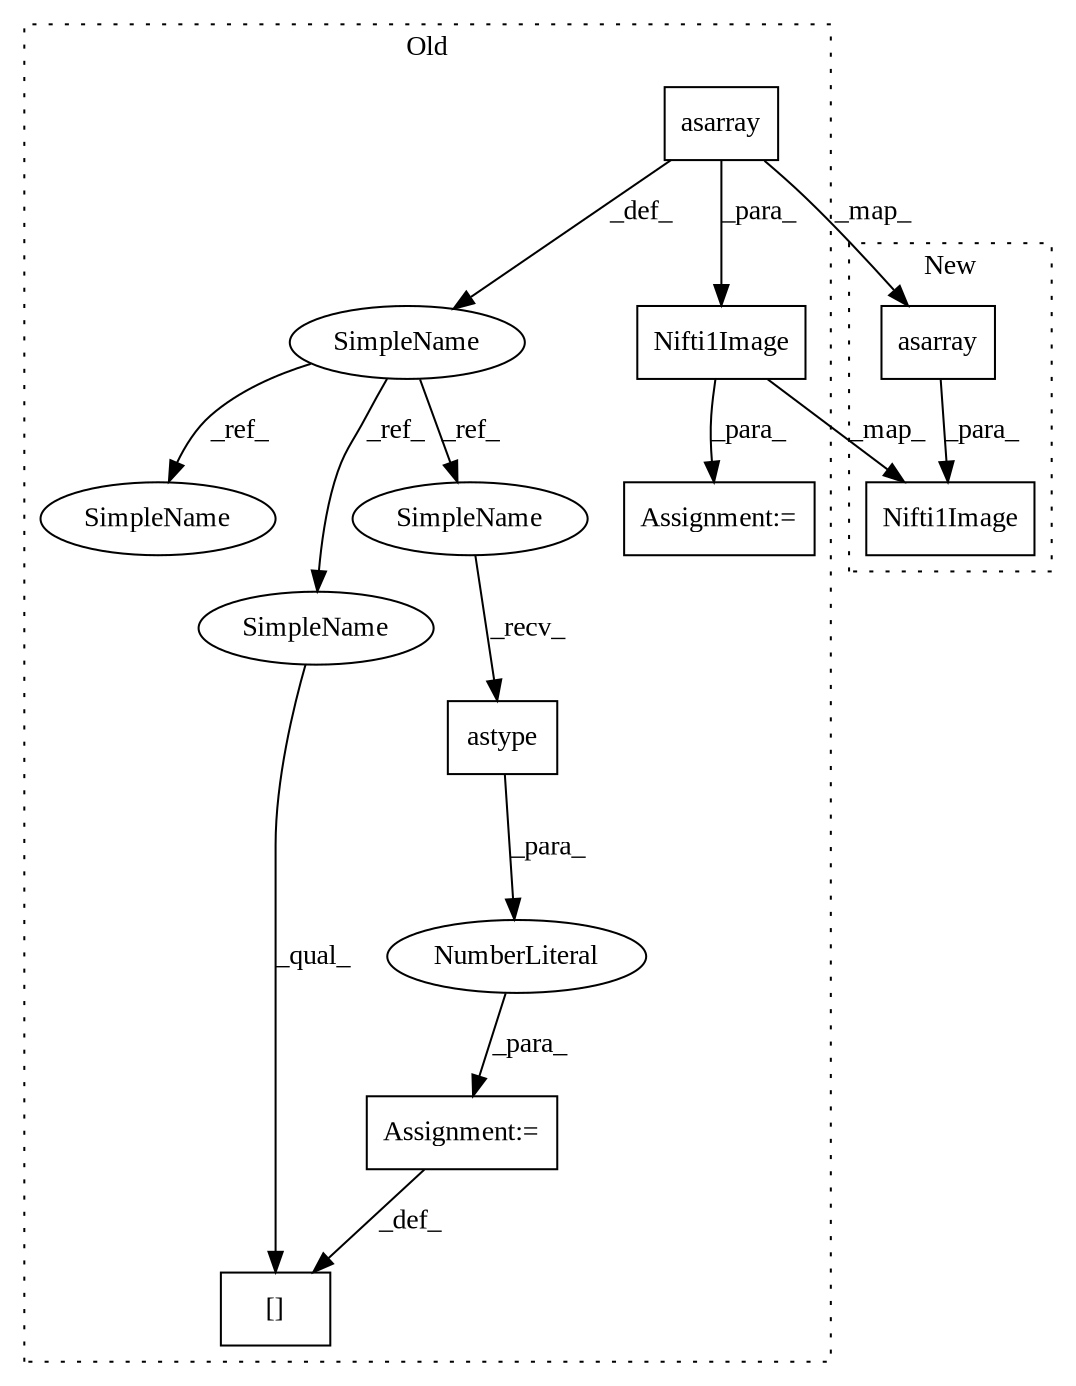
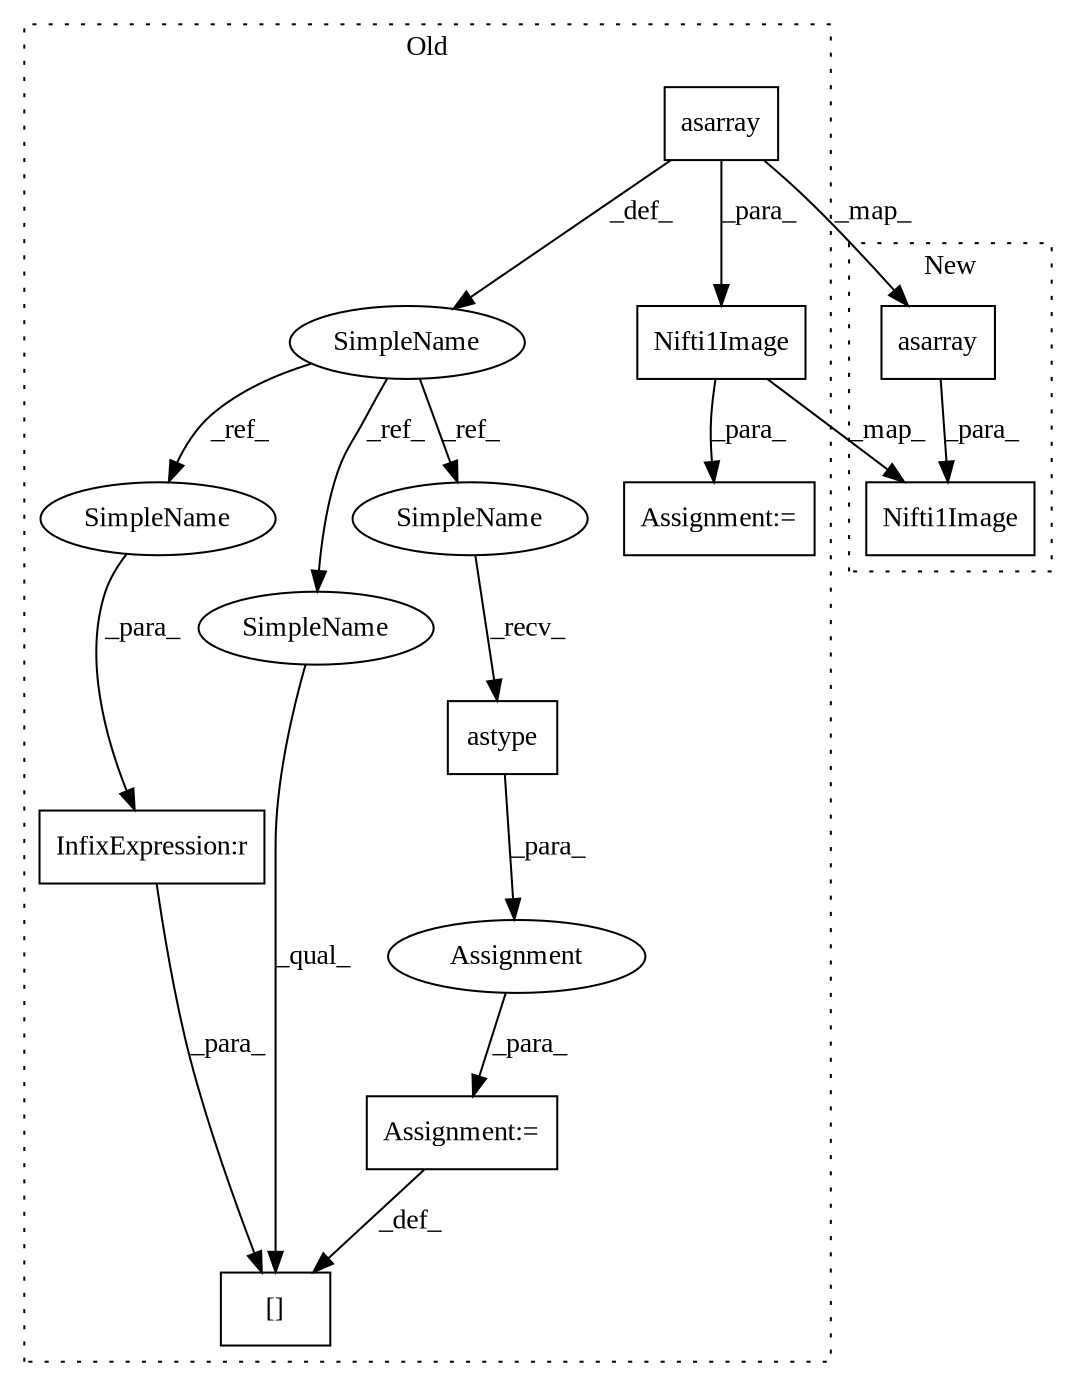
none -> (152, 847)
(517, 956) -> (517, 956)
